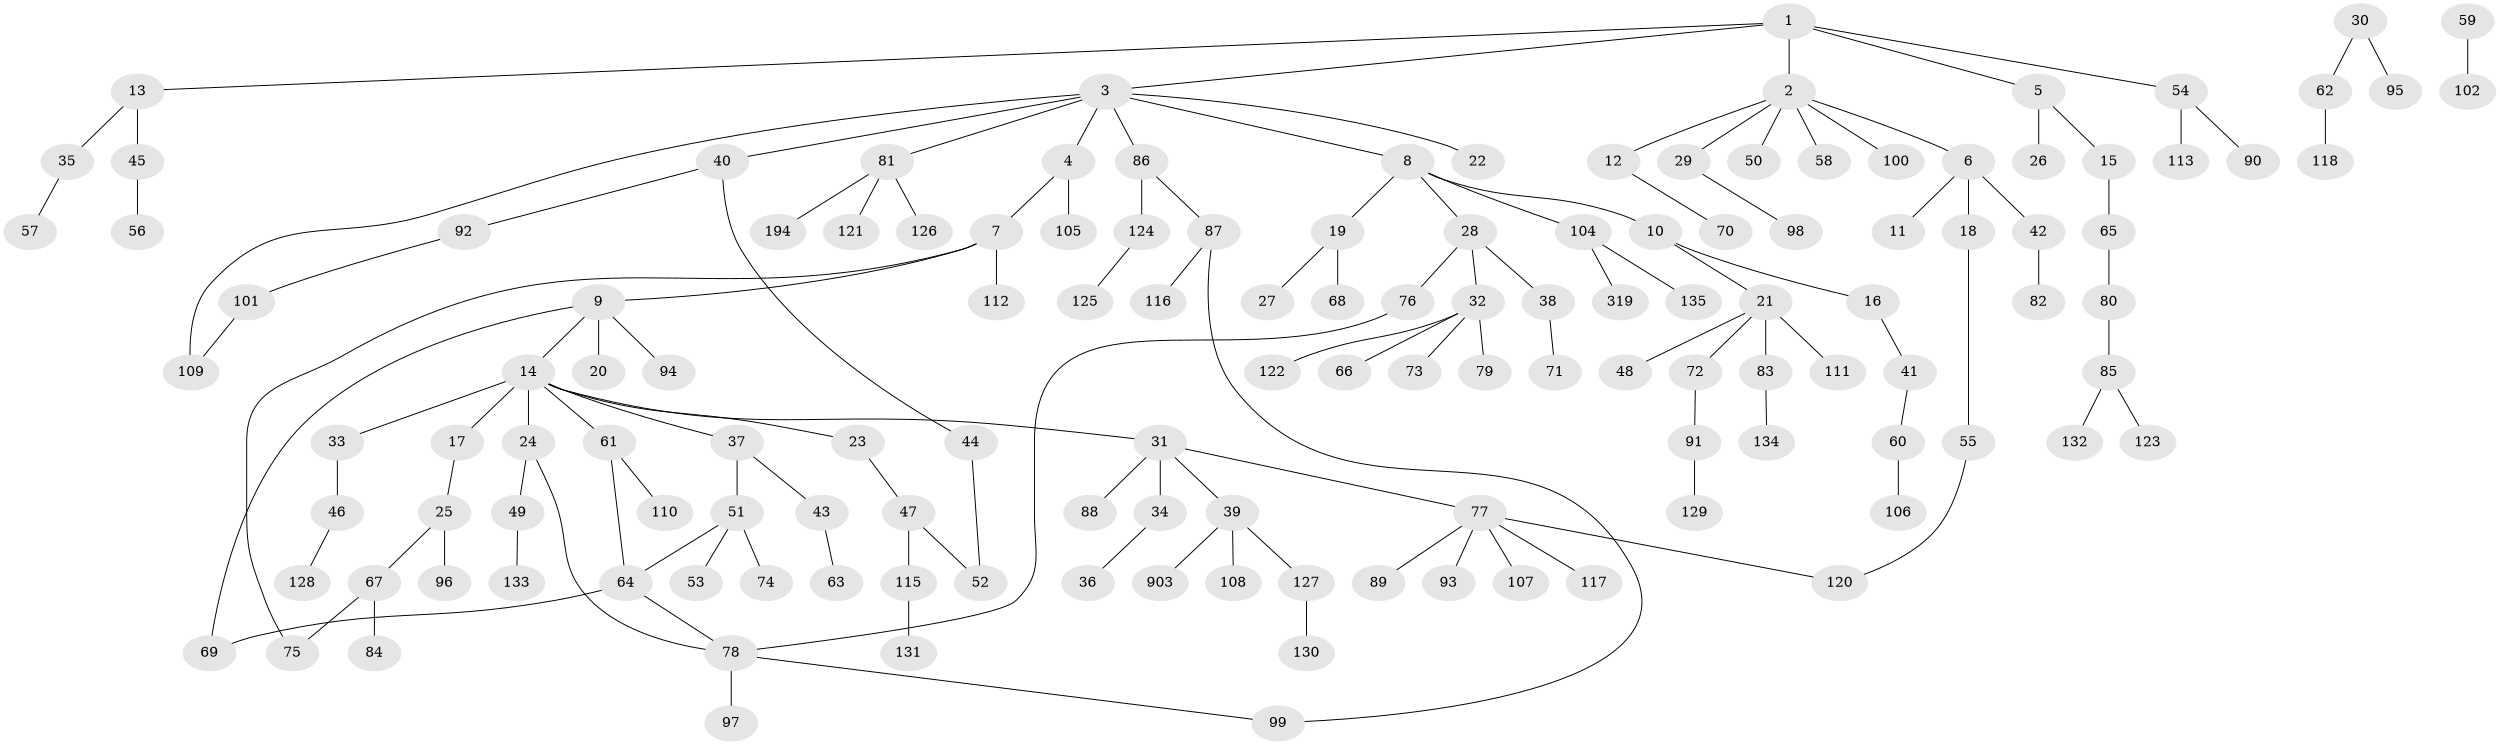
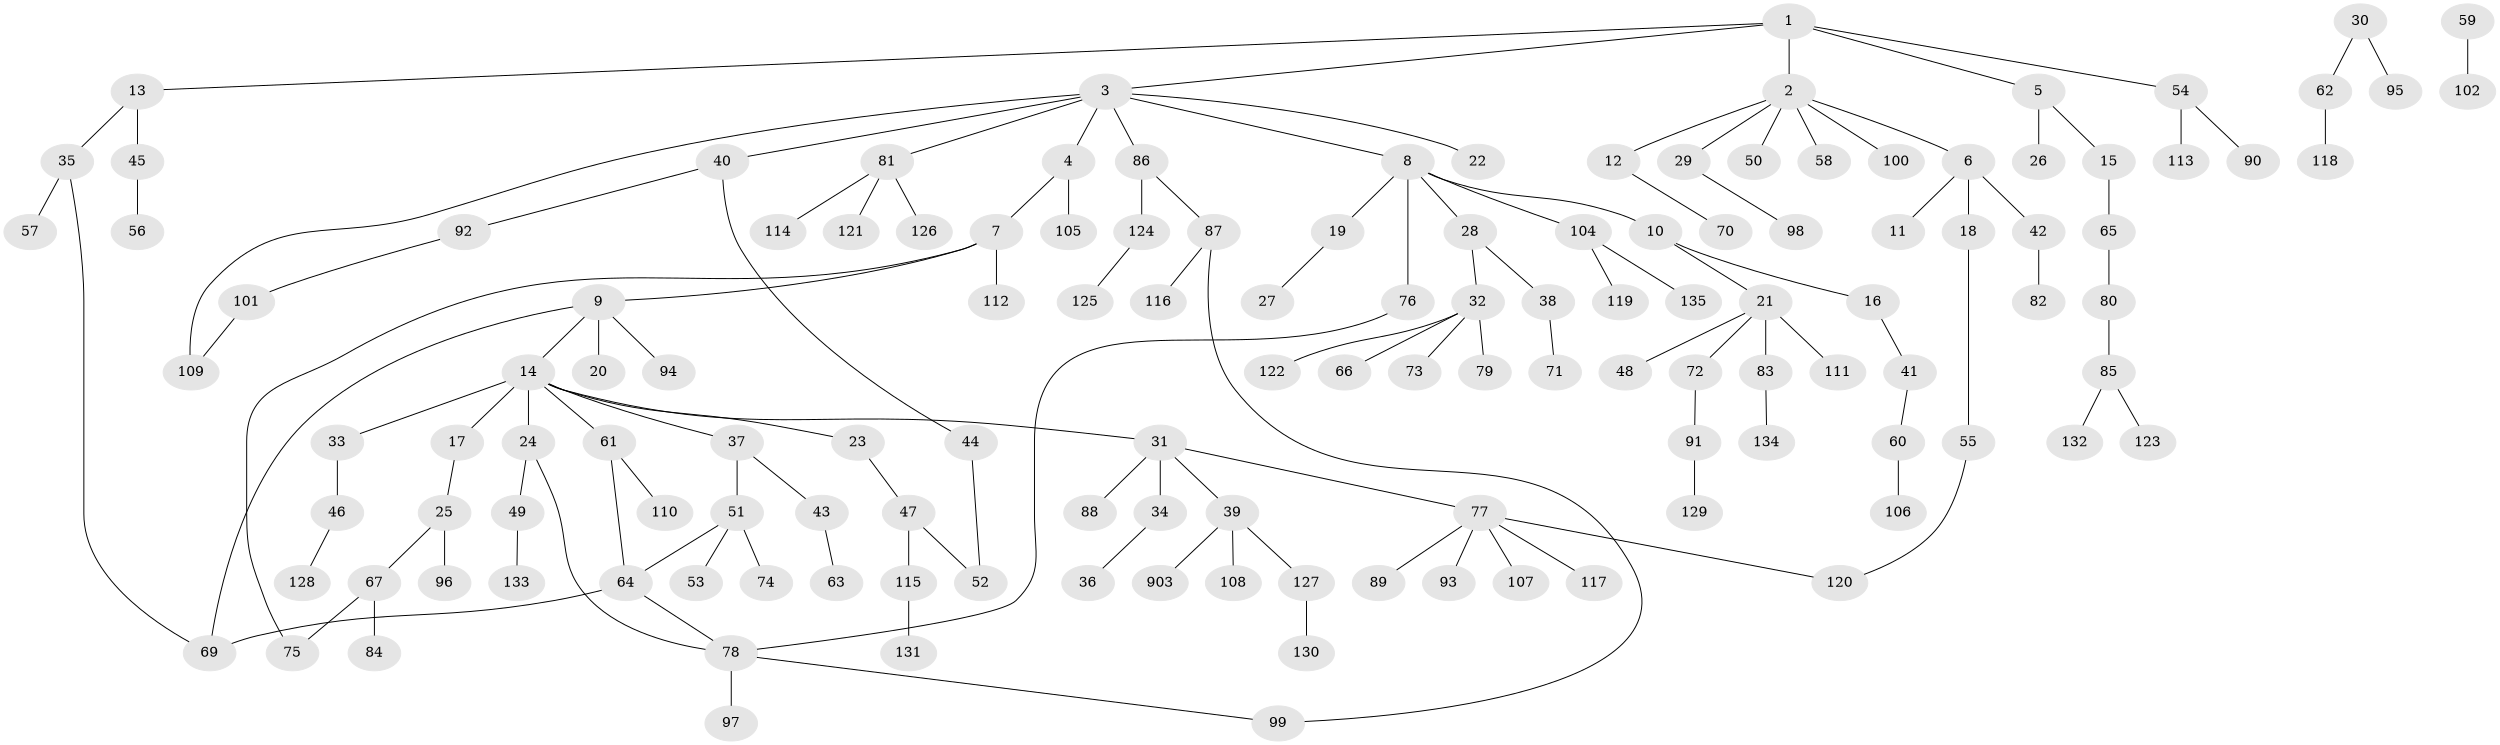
(778, 232) -> (778, 232)
(1439, 267) -> (1408, 232)
(1338, 302) -> none
(1620, 302) -> (1620, 302)
none -> (84, 433)
